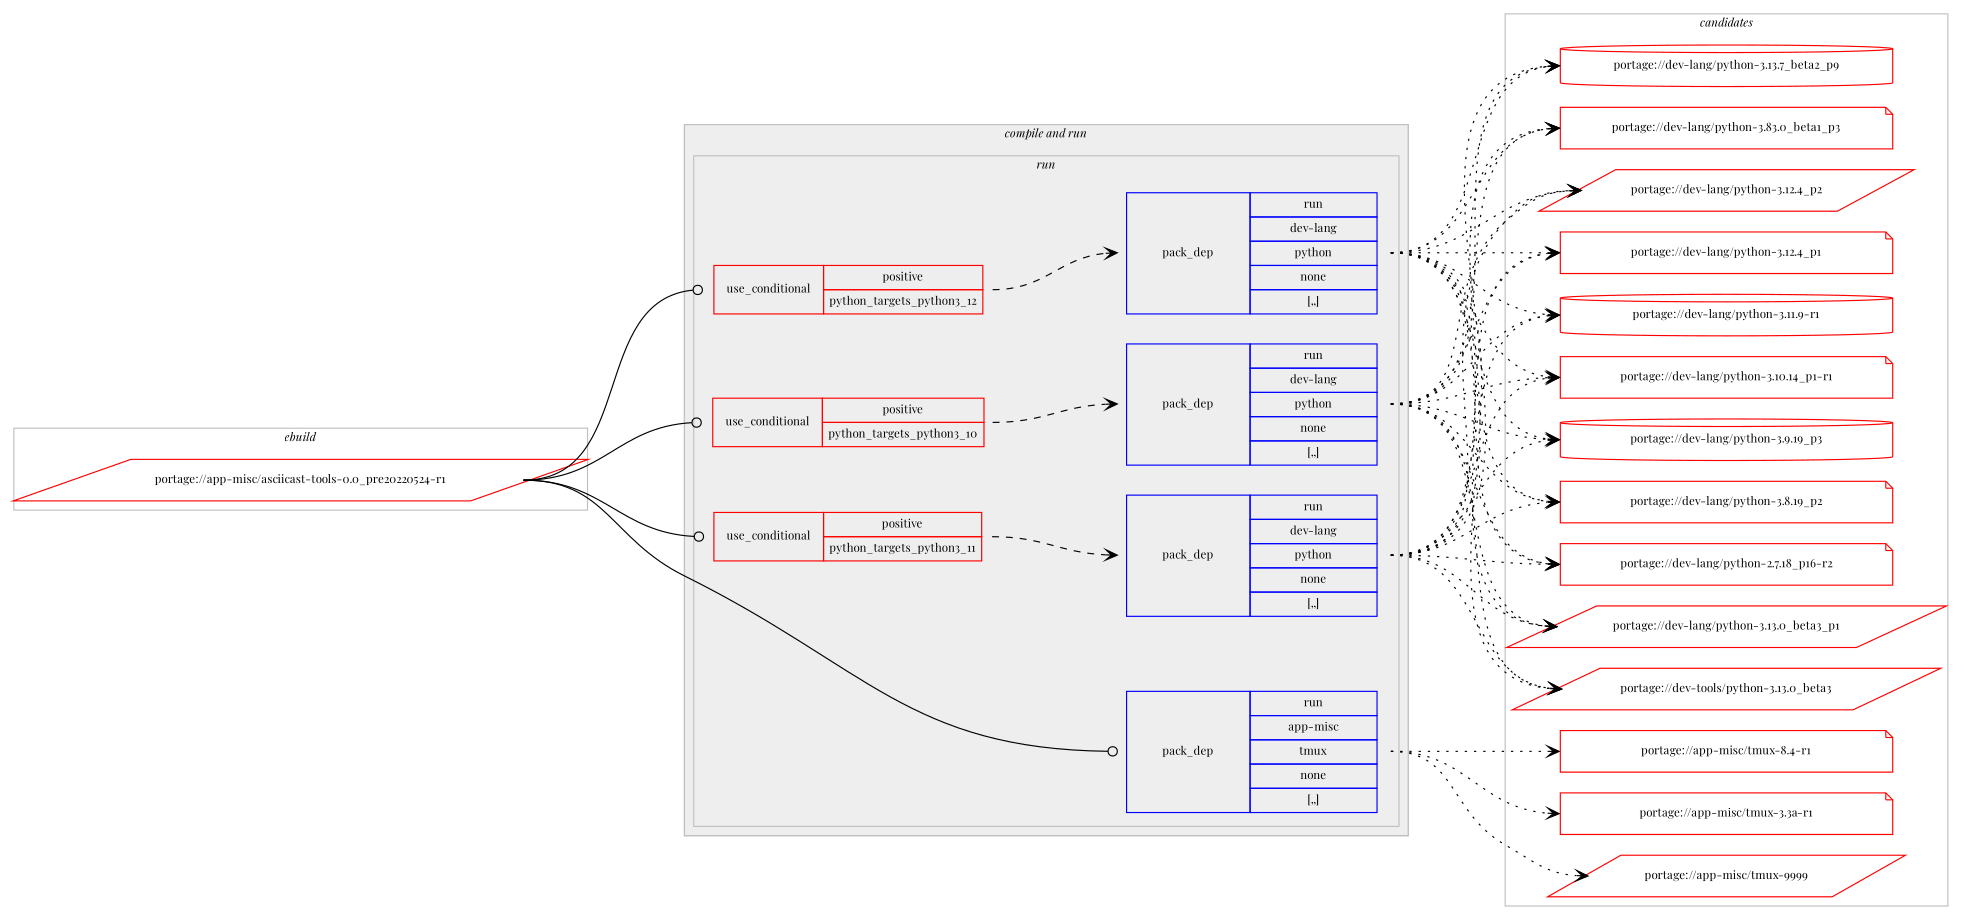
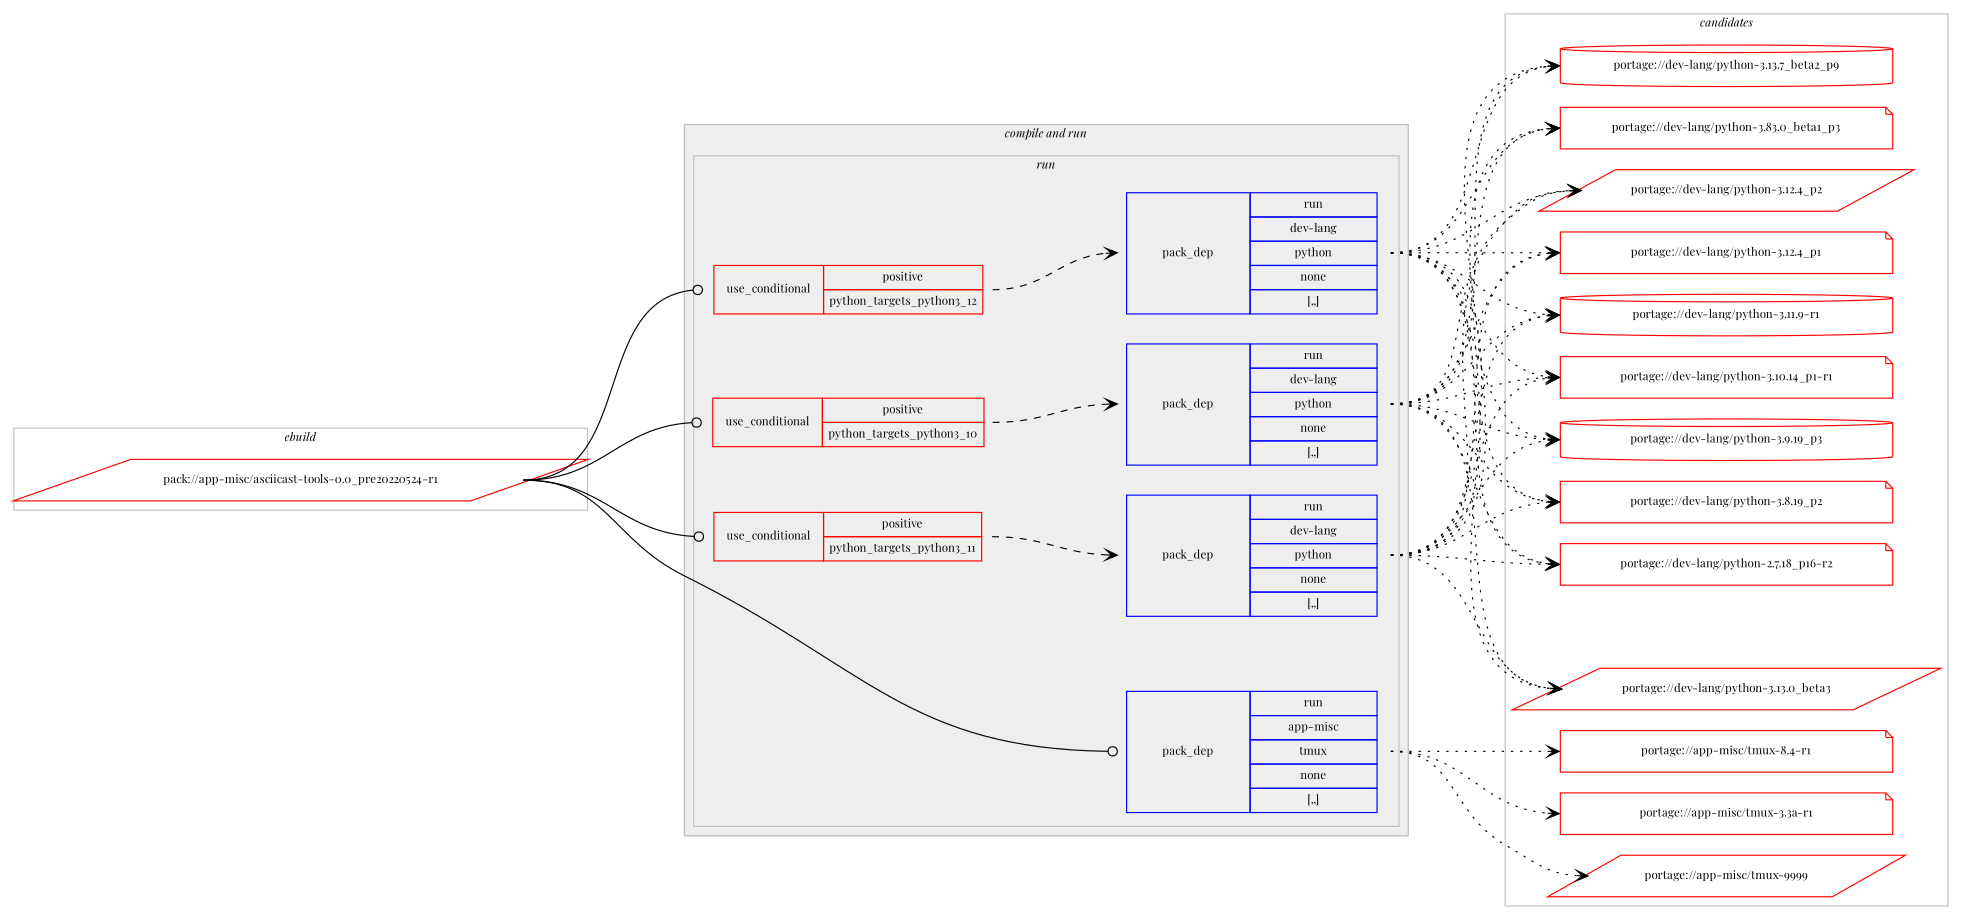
(301, 480) -> (301, 480)
(1727, 627) -> none
(1727, 689) -> (1727, 689)
